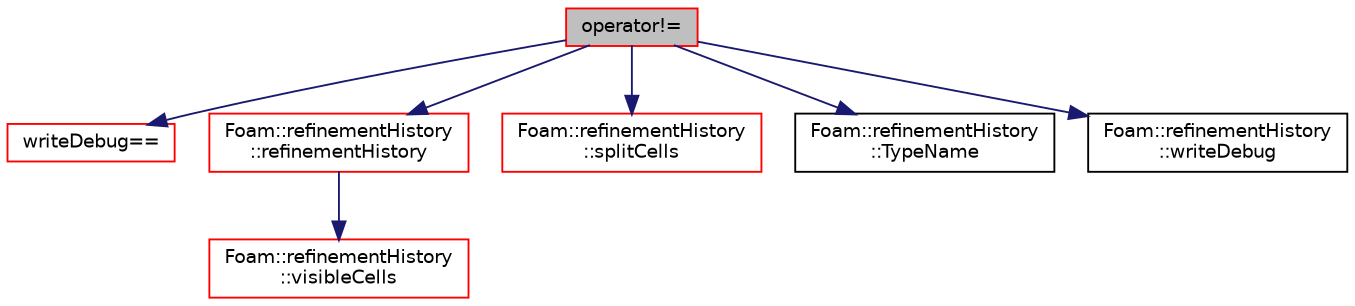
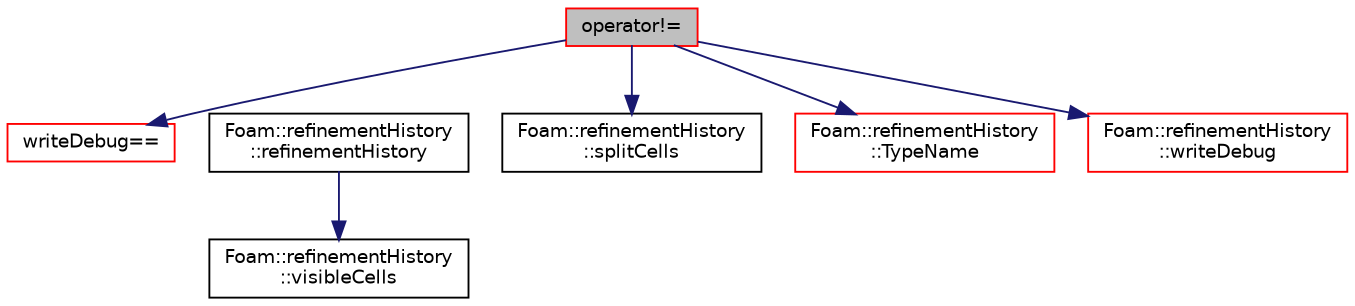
(508, 76) -> none
(339, 143) -> (339, 143)
(632, 143) -> (632, 143)
(925, 143) -> (925, 143)
(1218, 143) -> (1218, 143)
(339, 269) -> (339, 269)
